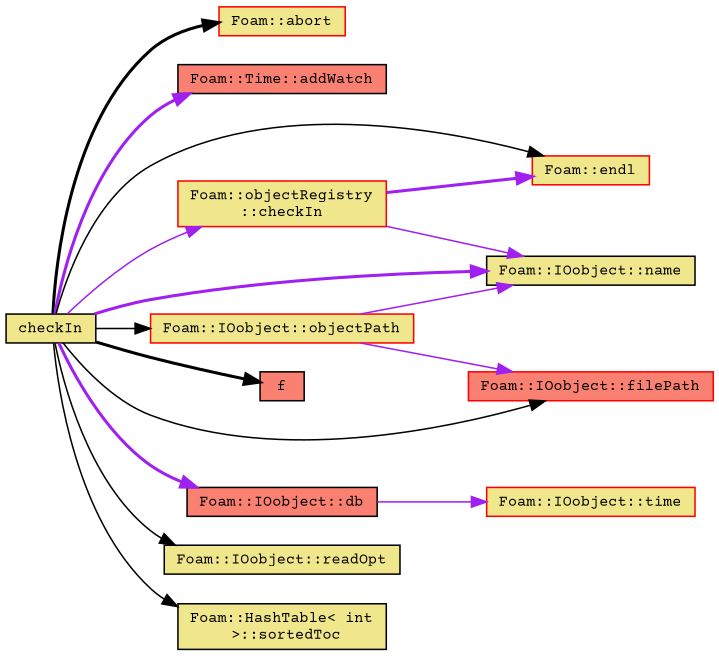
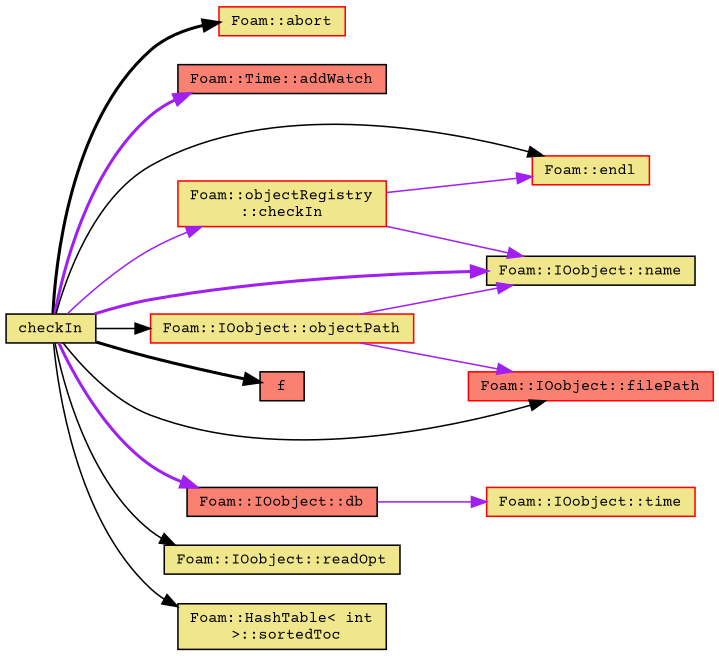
(452, 185) -> (452, 185)
